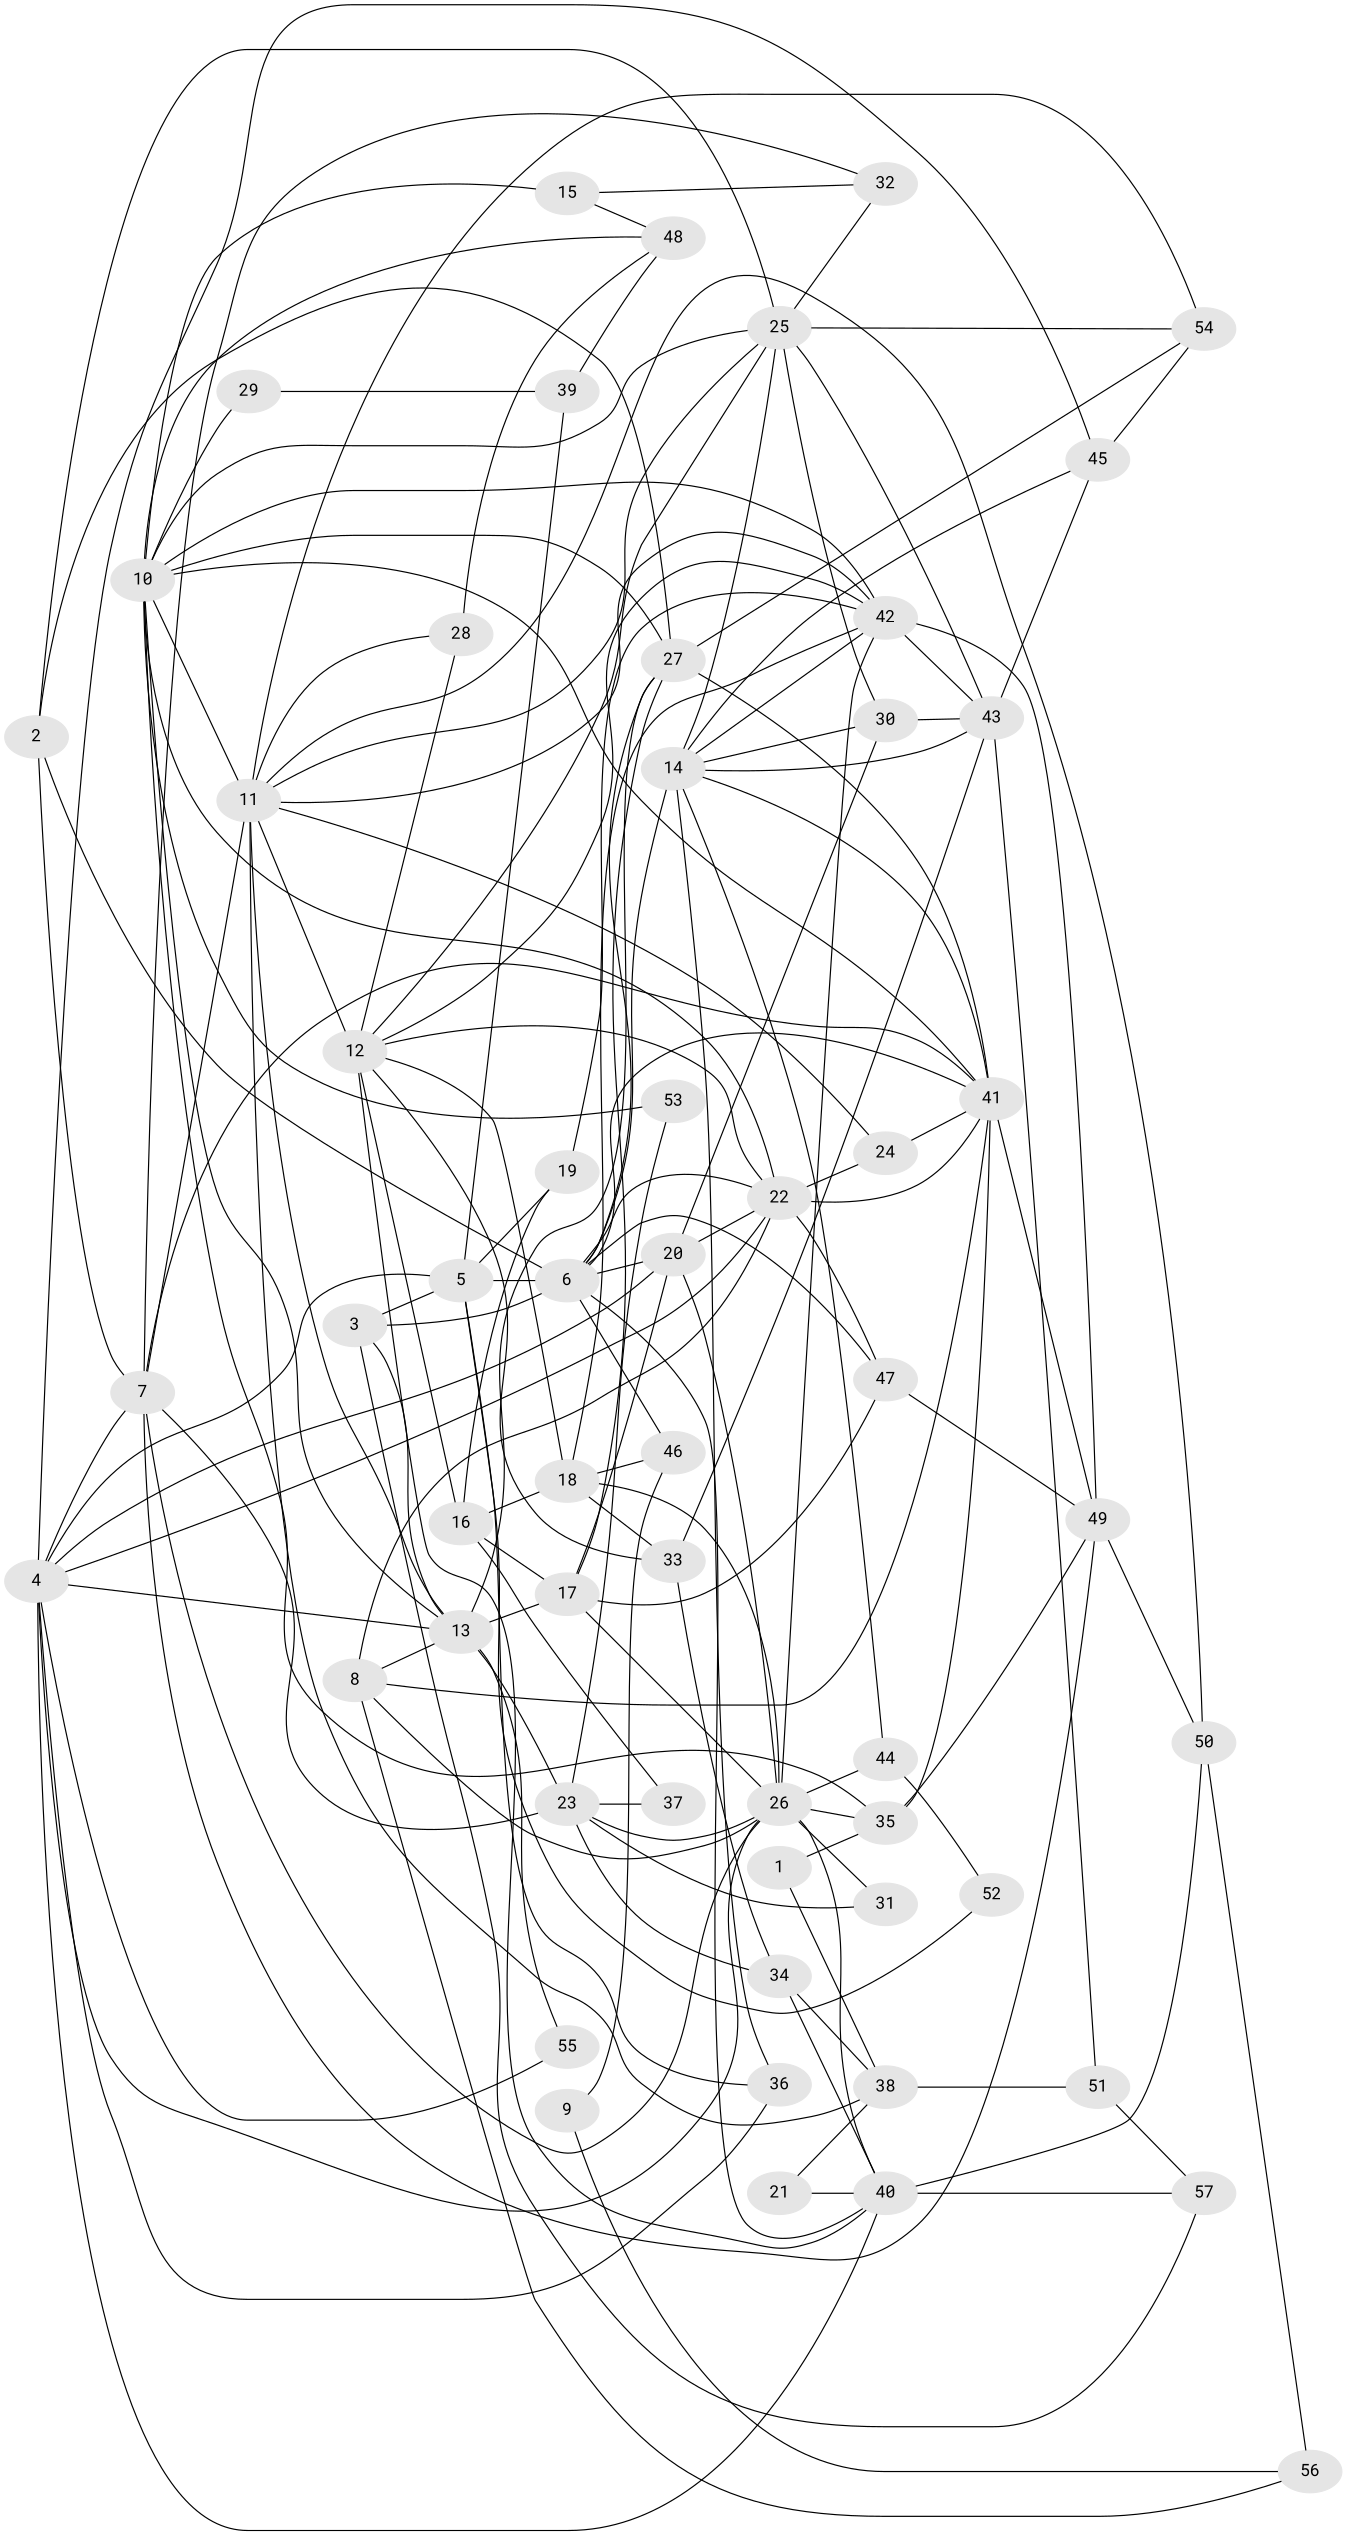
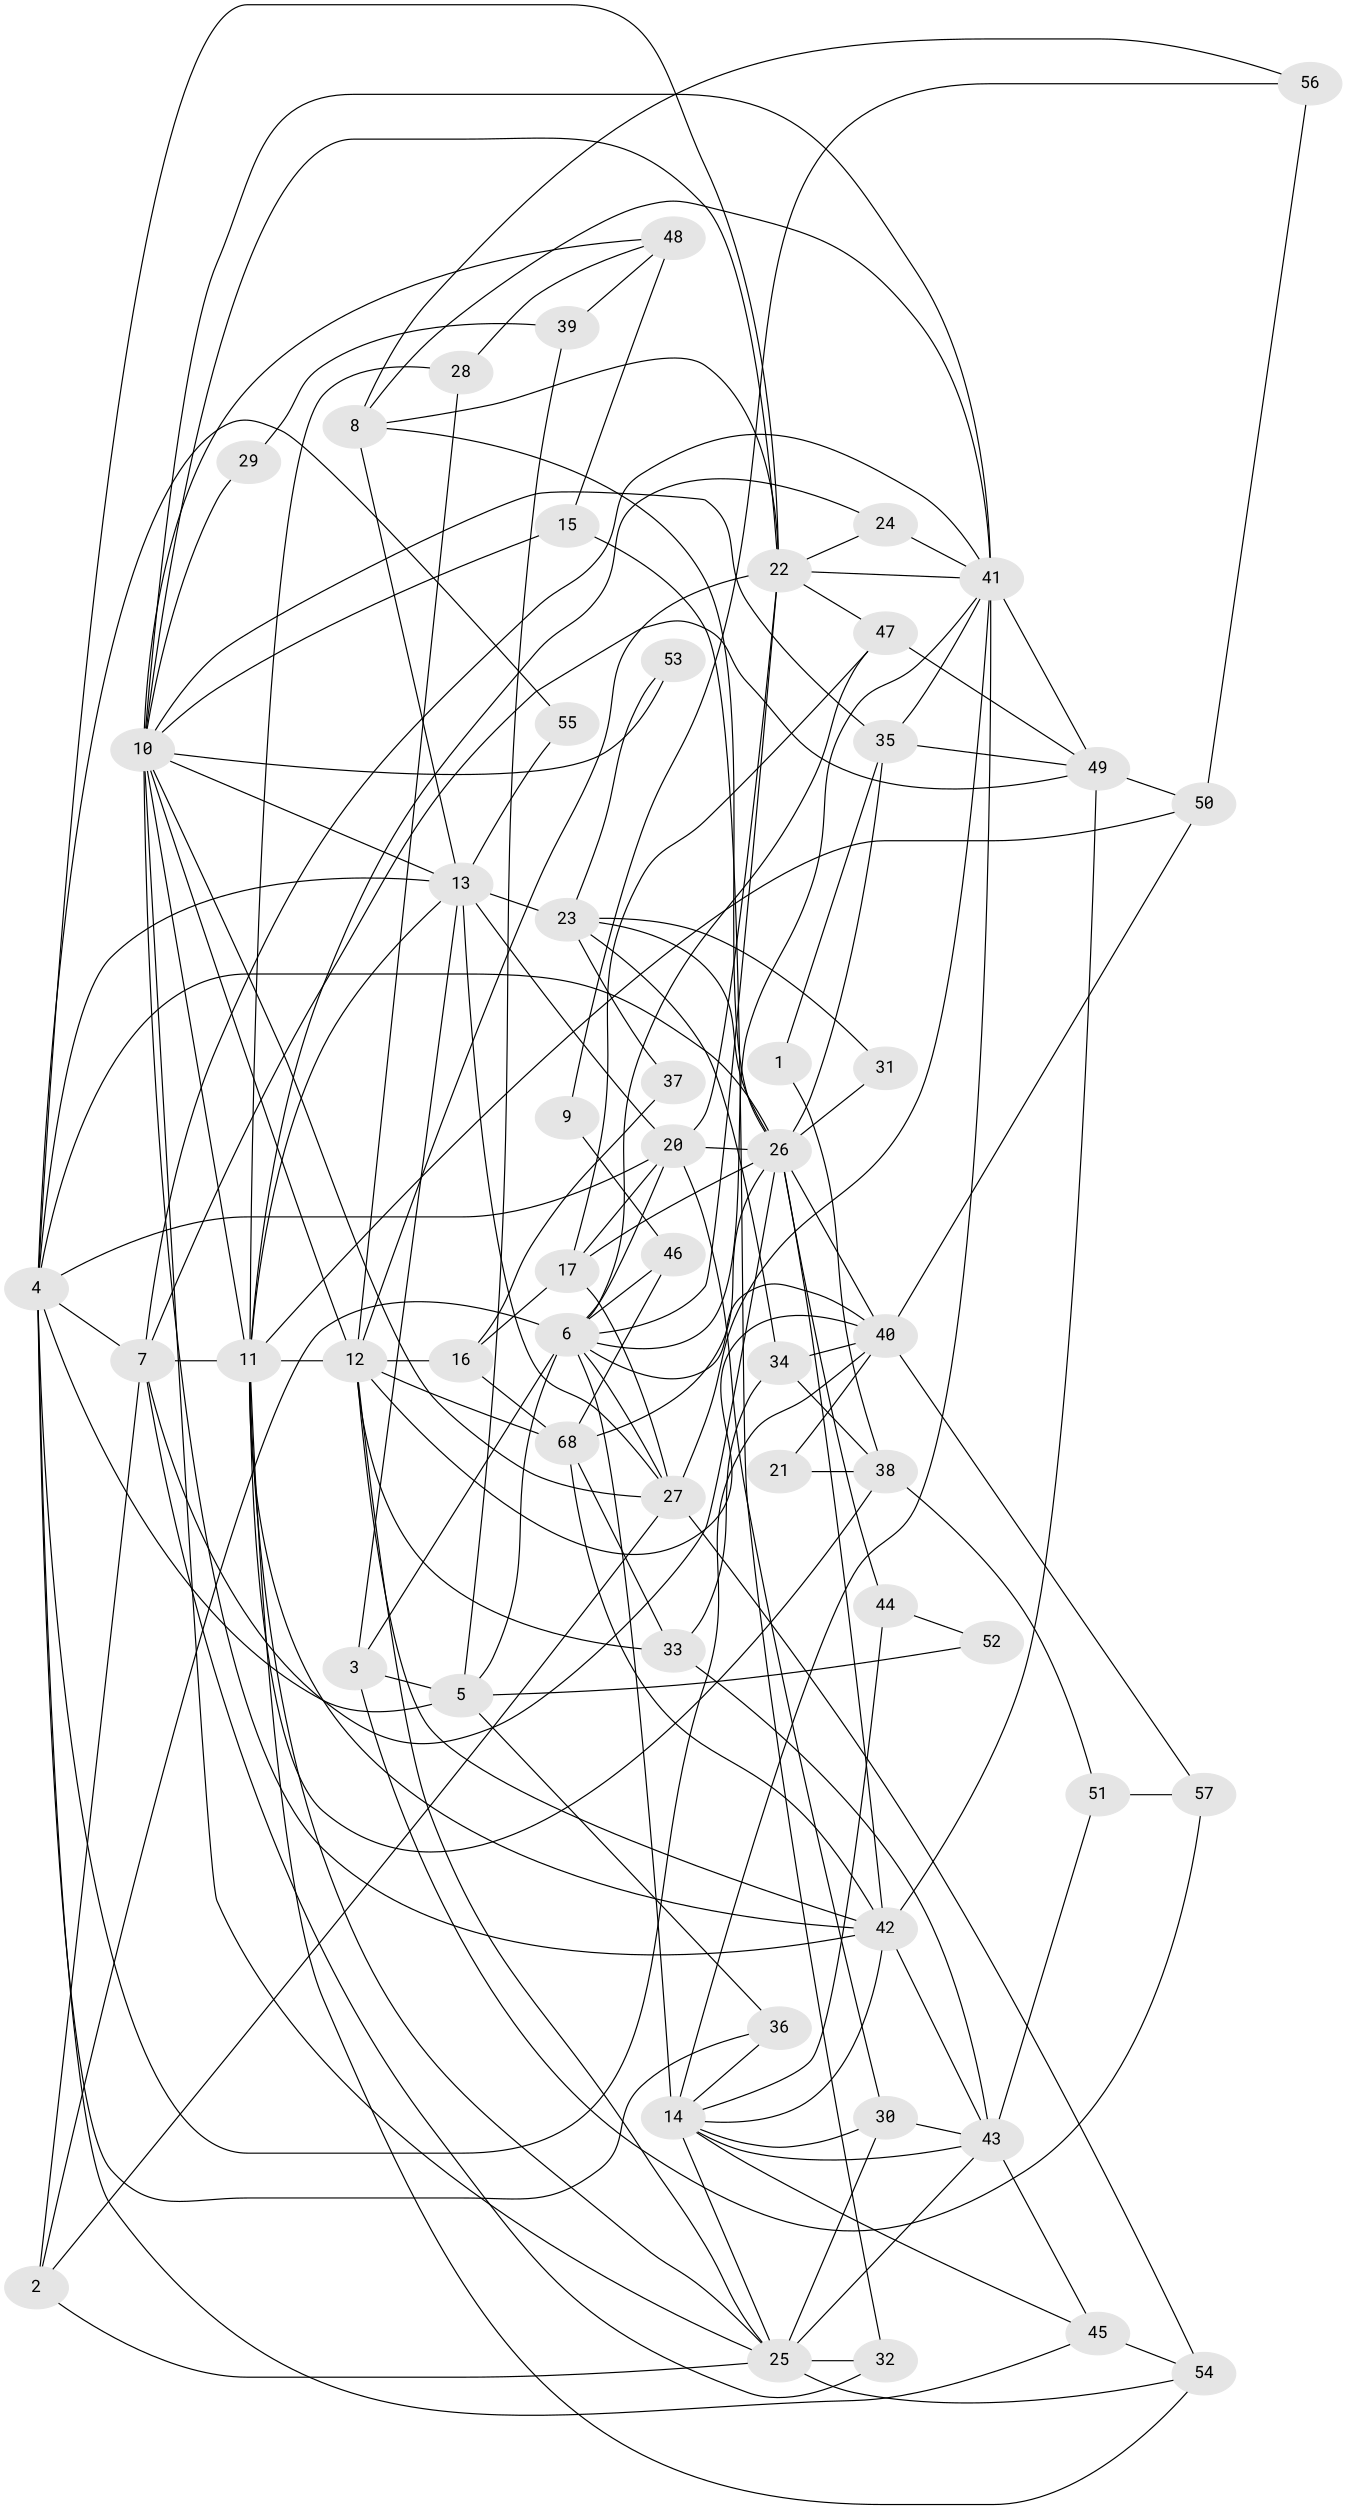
none -> (246, 1056)
(567, 1172) -> none
(567, 1481) -> (567, 1443)
(514, 1613) -> (563, 1018)
(288, 1699) -> none
